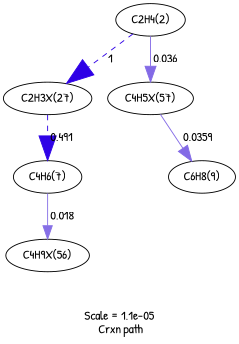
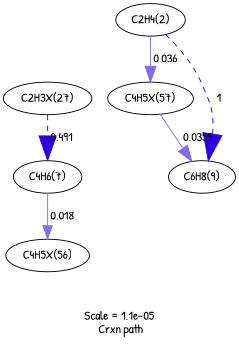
(111, 51) -> (200, 80)
(48, 255) -> (48, 255)
